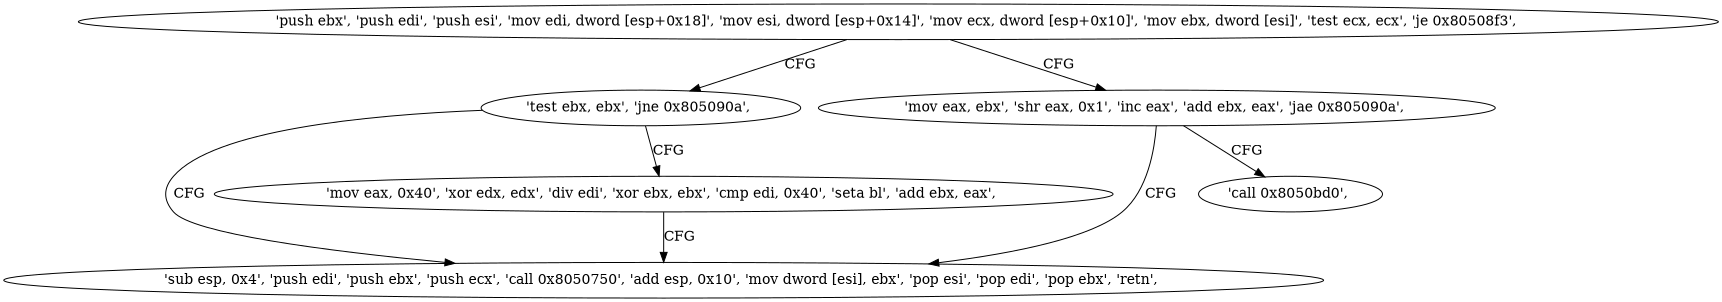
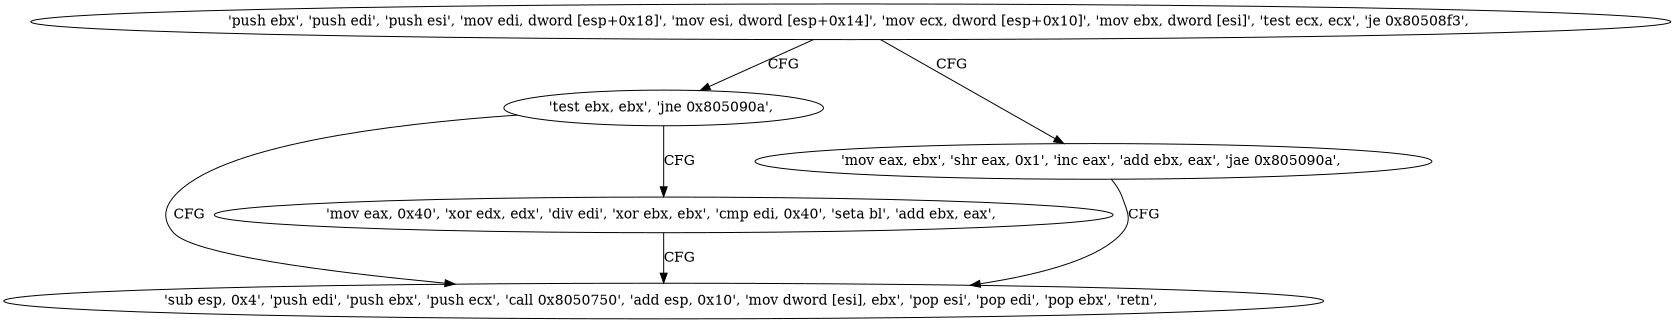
(1291, 194) -> none
